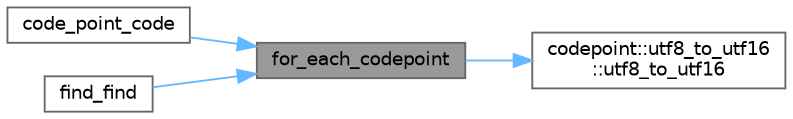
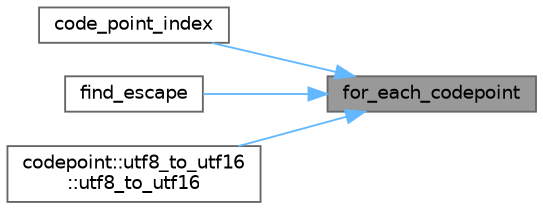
(99, 25) -> (134, 25)
(489, 60) -> (293, 131)
(99, 94) -> (134, 94)
